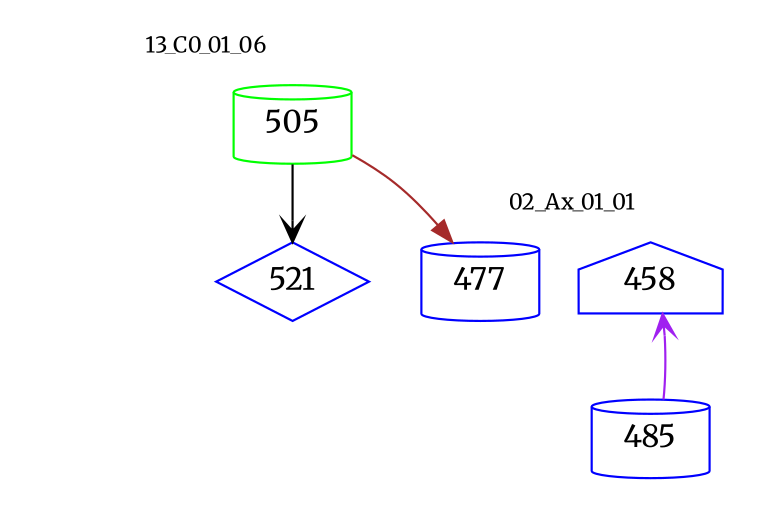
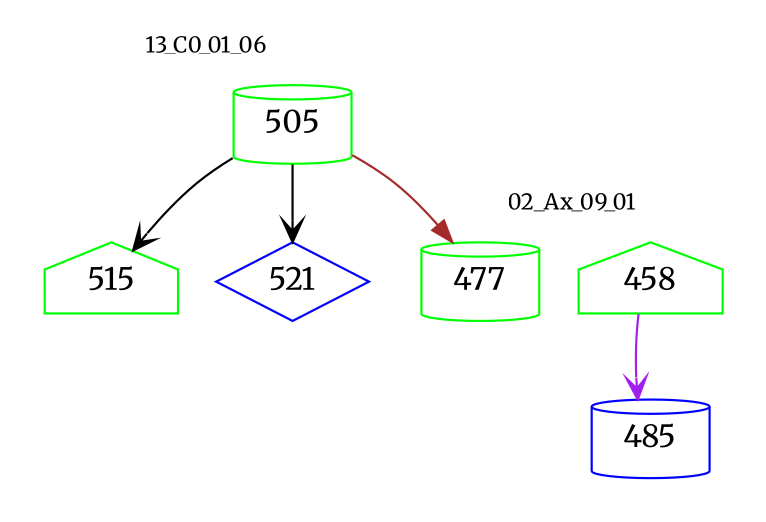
(572, 204) -> (572, 204)
none -> (111, 282)
(480, 282) -> (480, 282)
(651, 282) -> (651, 282)
(665, 368) -> (636, 346)
